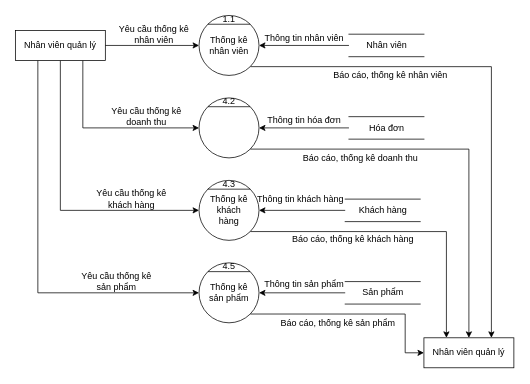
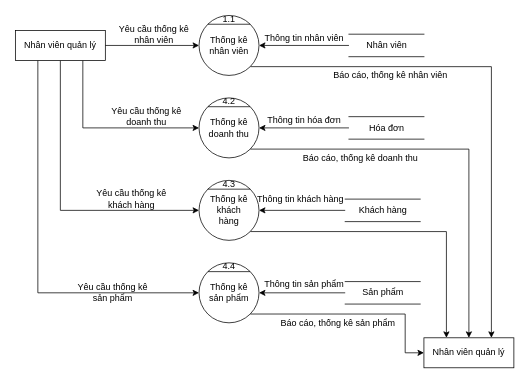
none -> (229, 128)
(353, 240) -> none
(229, 267) -> (229, 267)
(117, 282) -> (113, 293)
